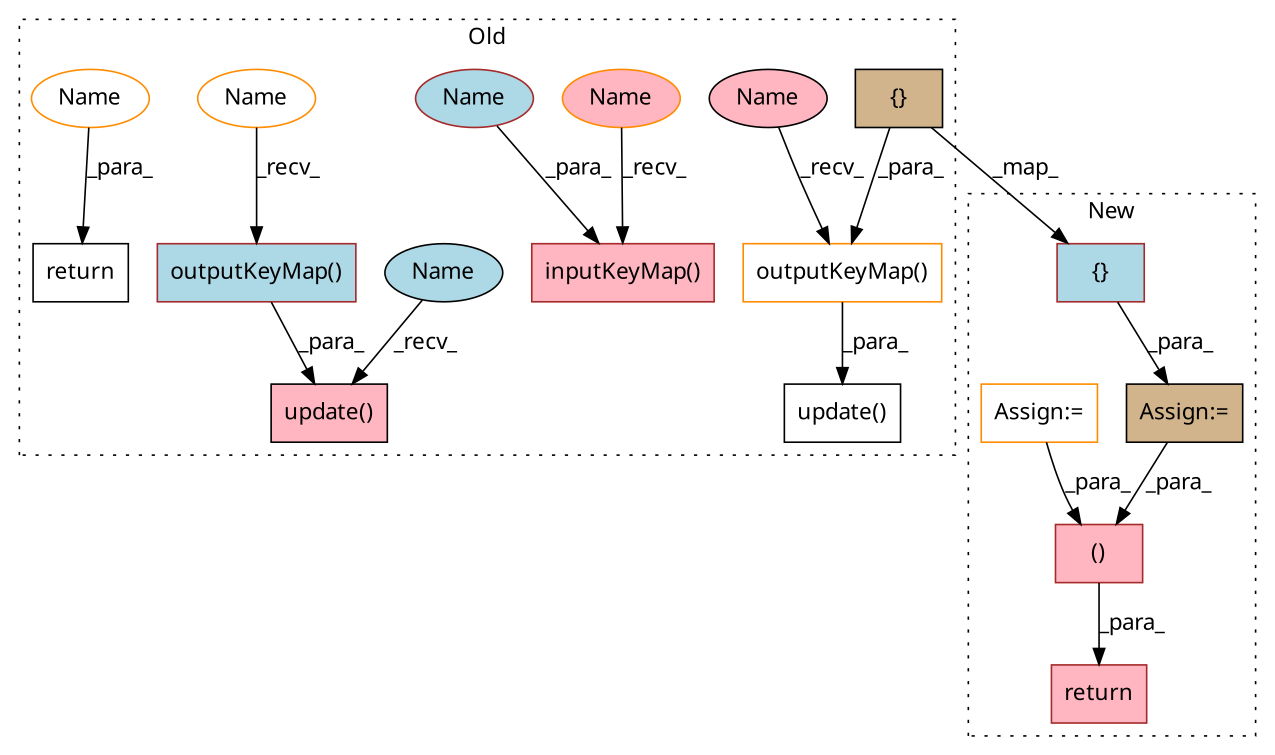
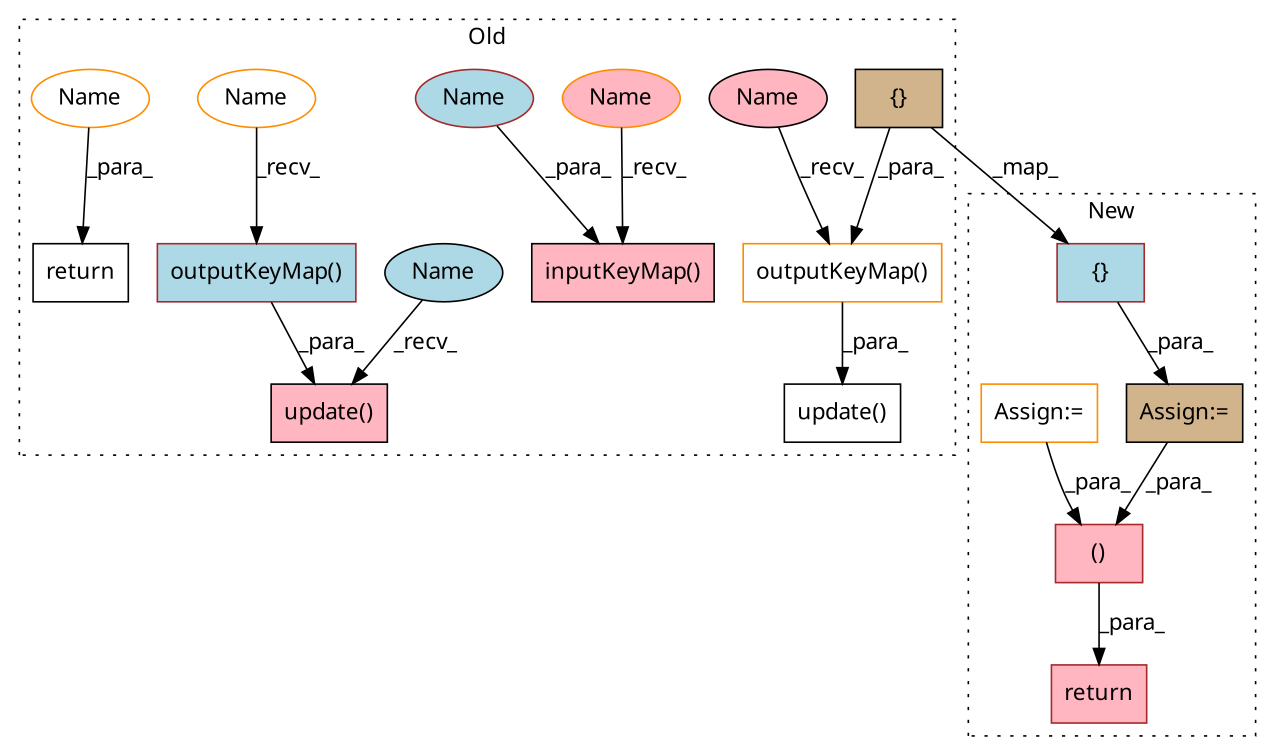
(623, 273) -> (623, 273)
